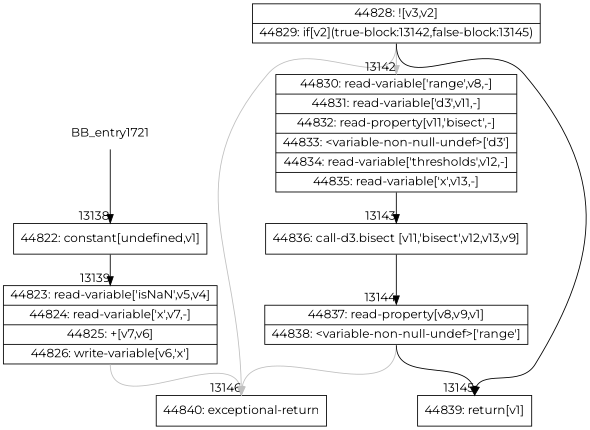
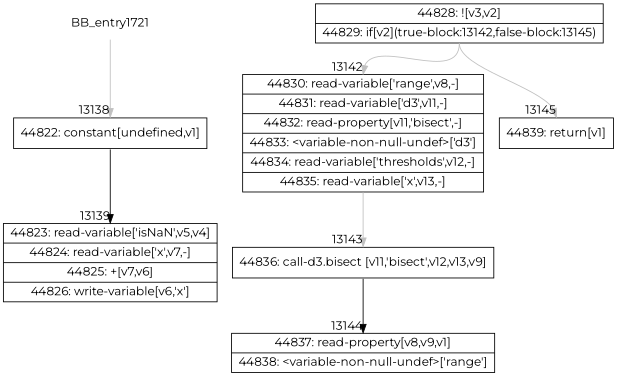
(581, 176) -> (504, 78)
(110, 182) -> (110, 74)
(396, 203) -> (363, 215)
(431, 370) -> none
(241, 411) -> none
